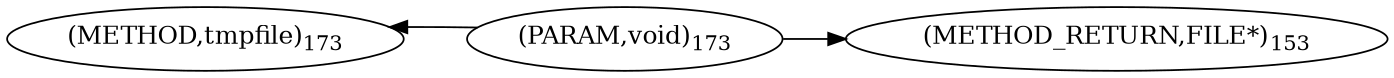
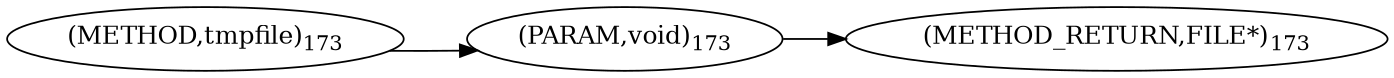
(443, 27) -> (425, 51)
(1290, 36) -> (1290, 36)
